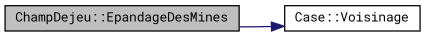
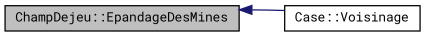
(255, 27) -> (268, 10)
